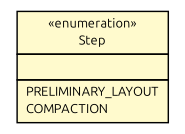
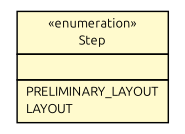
(68, 109) -> (50, 109)
